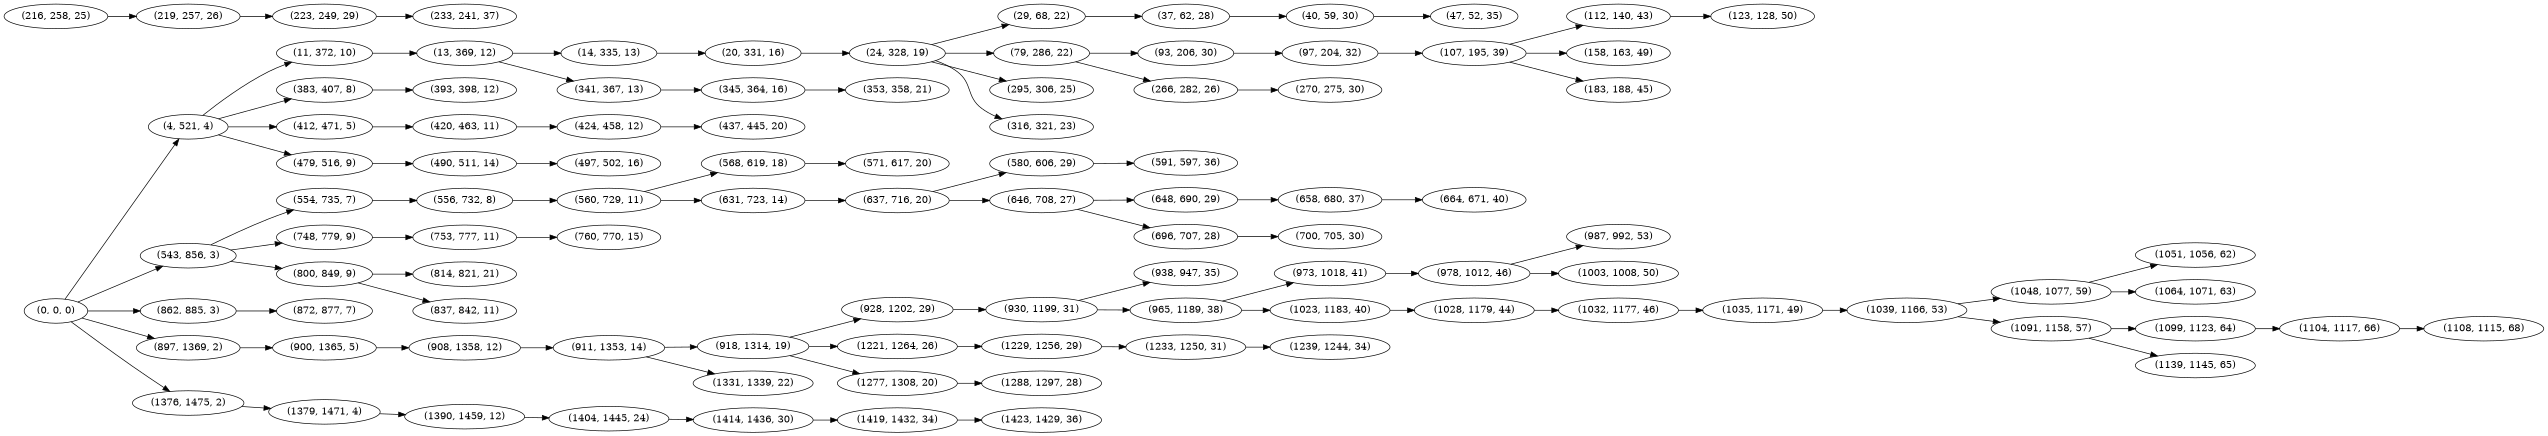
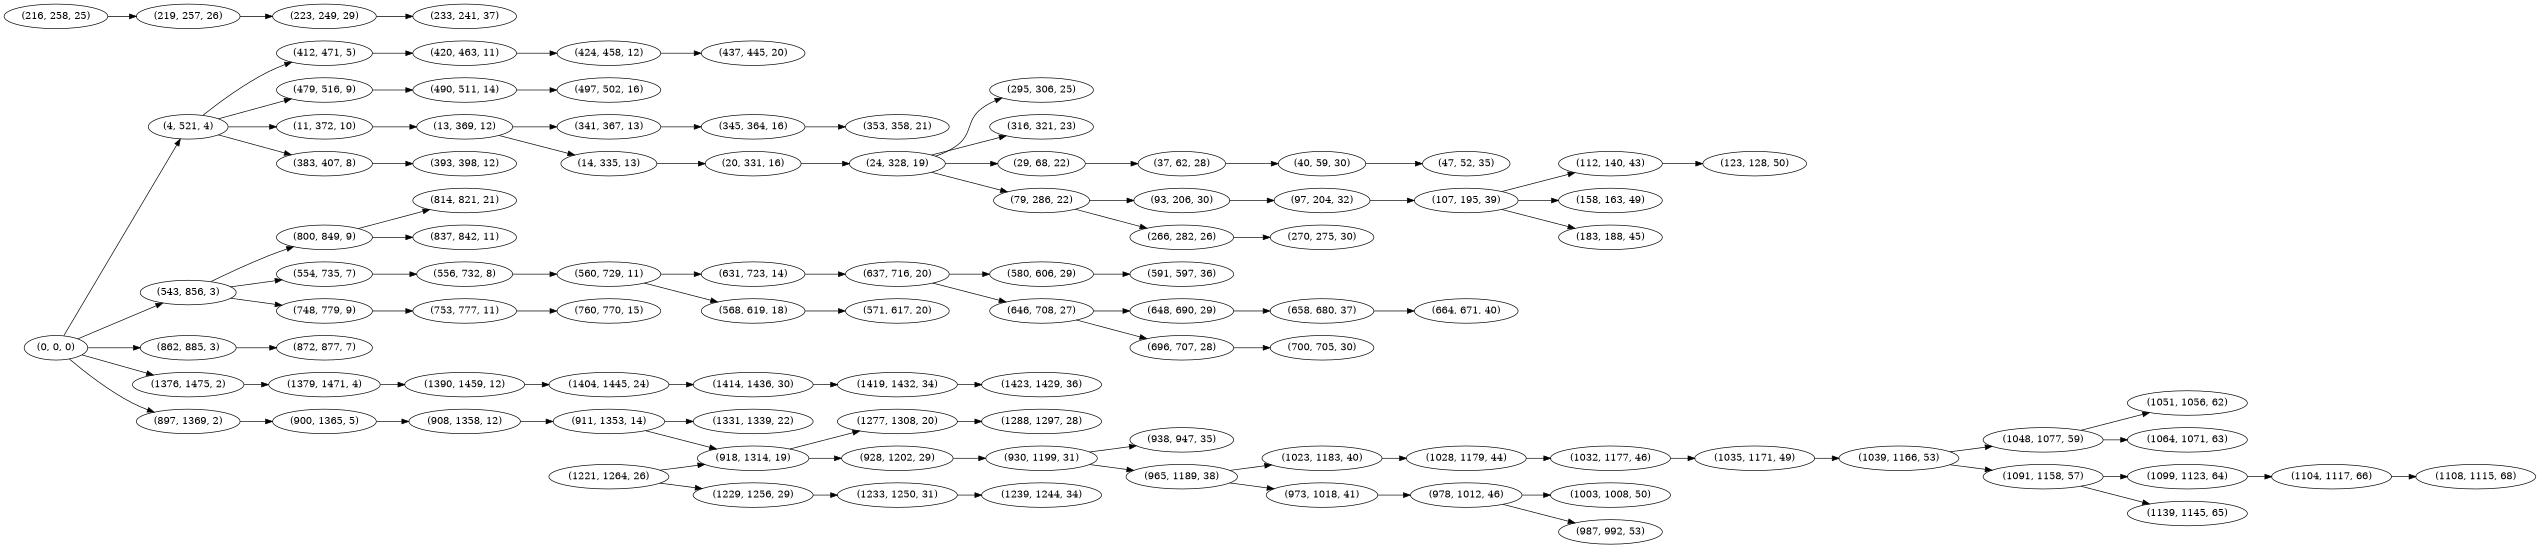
(820, 346) -> (679, 468)
